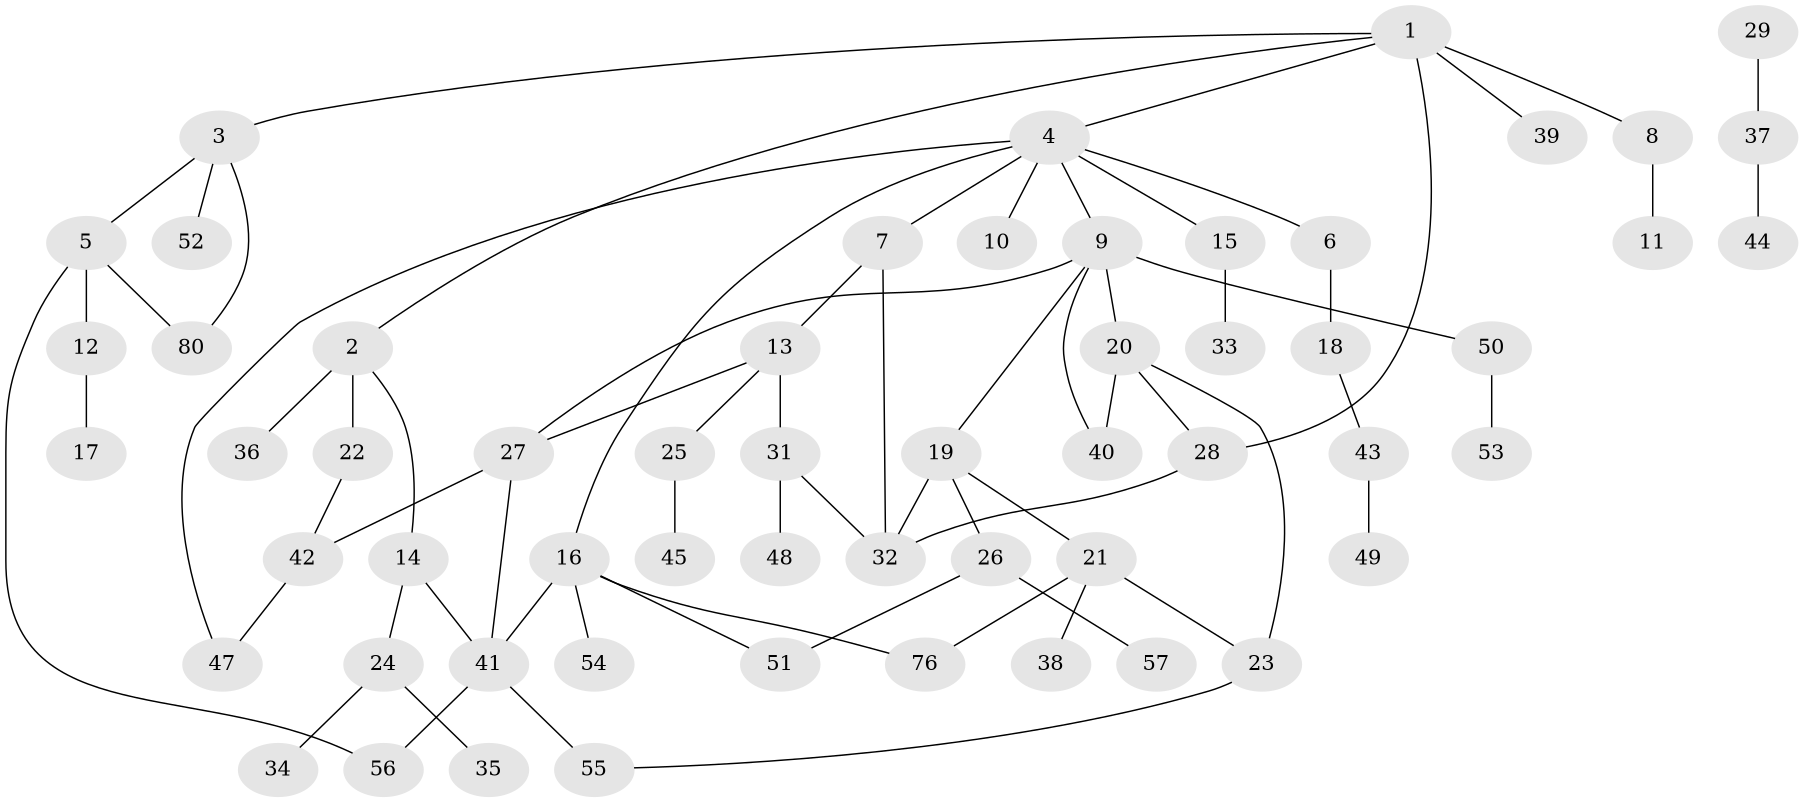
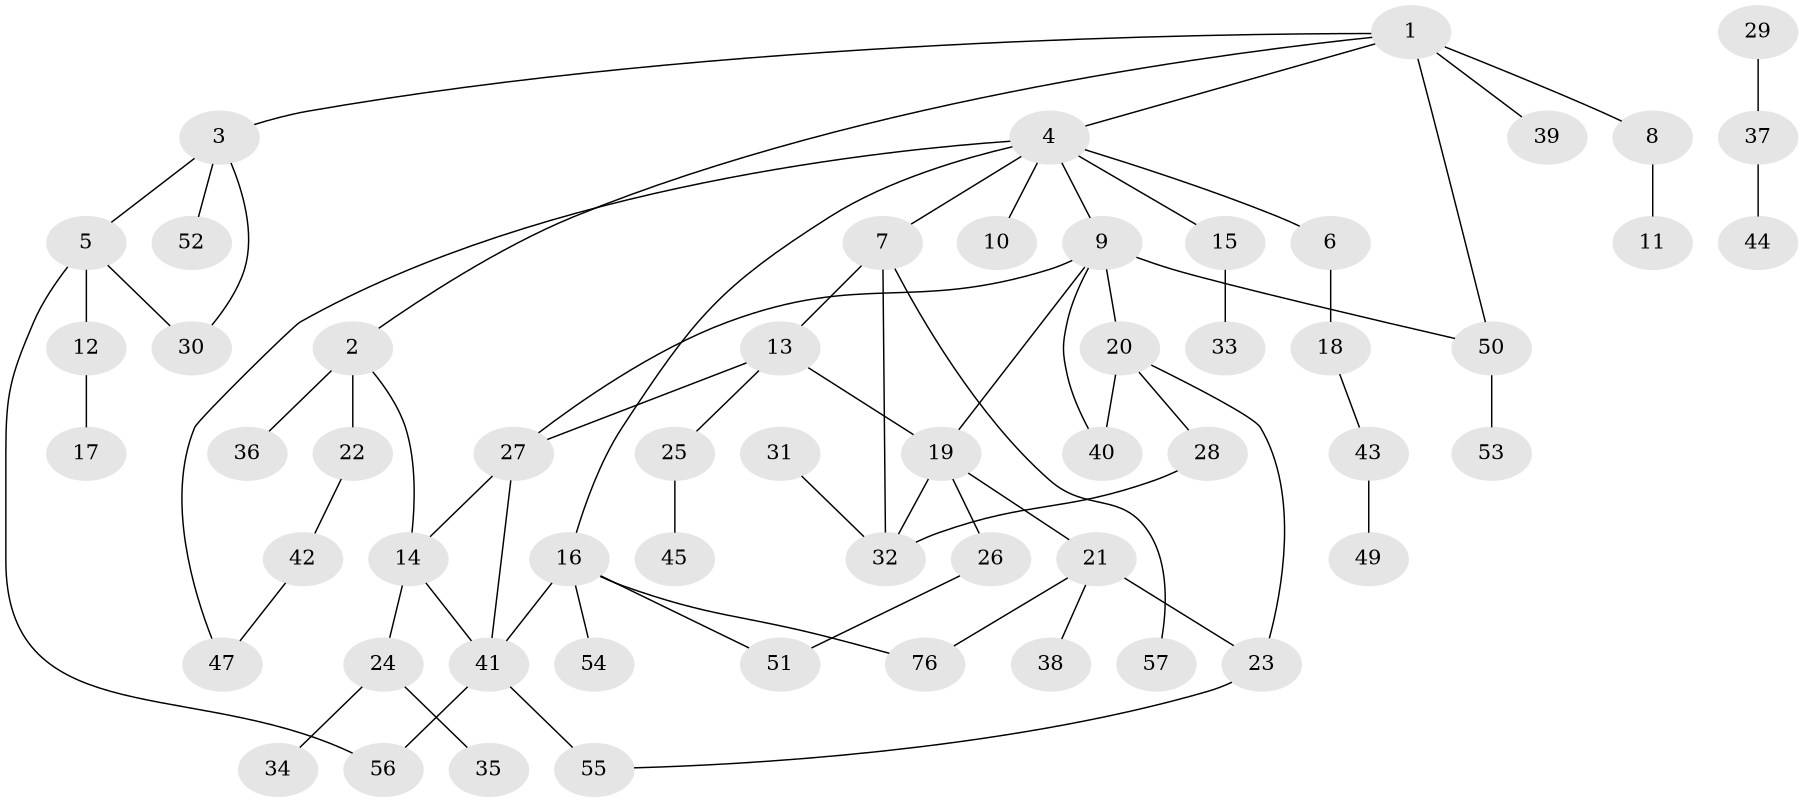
(1418, 299) -> (1452, 190)
(192, 348) -> (192, 348)
(780, 401) -> (861, 401)
(405, 508) -> (461, 506)
(780, 559) -> none
(1066, 607) -> (1035, 467)
